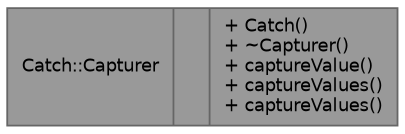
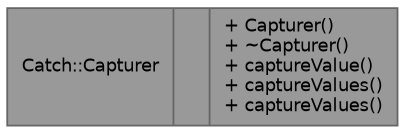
(267, 26) -> (279, 26)
